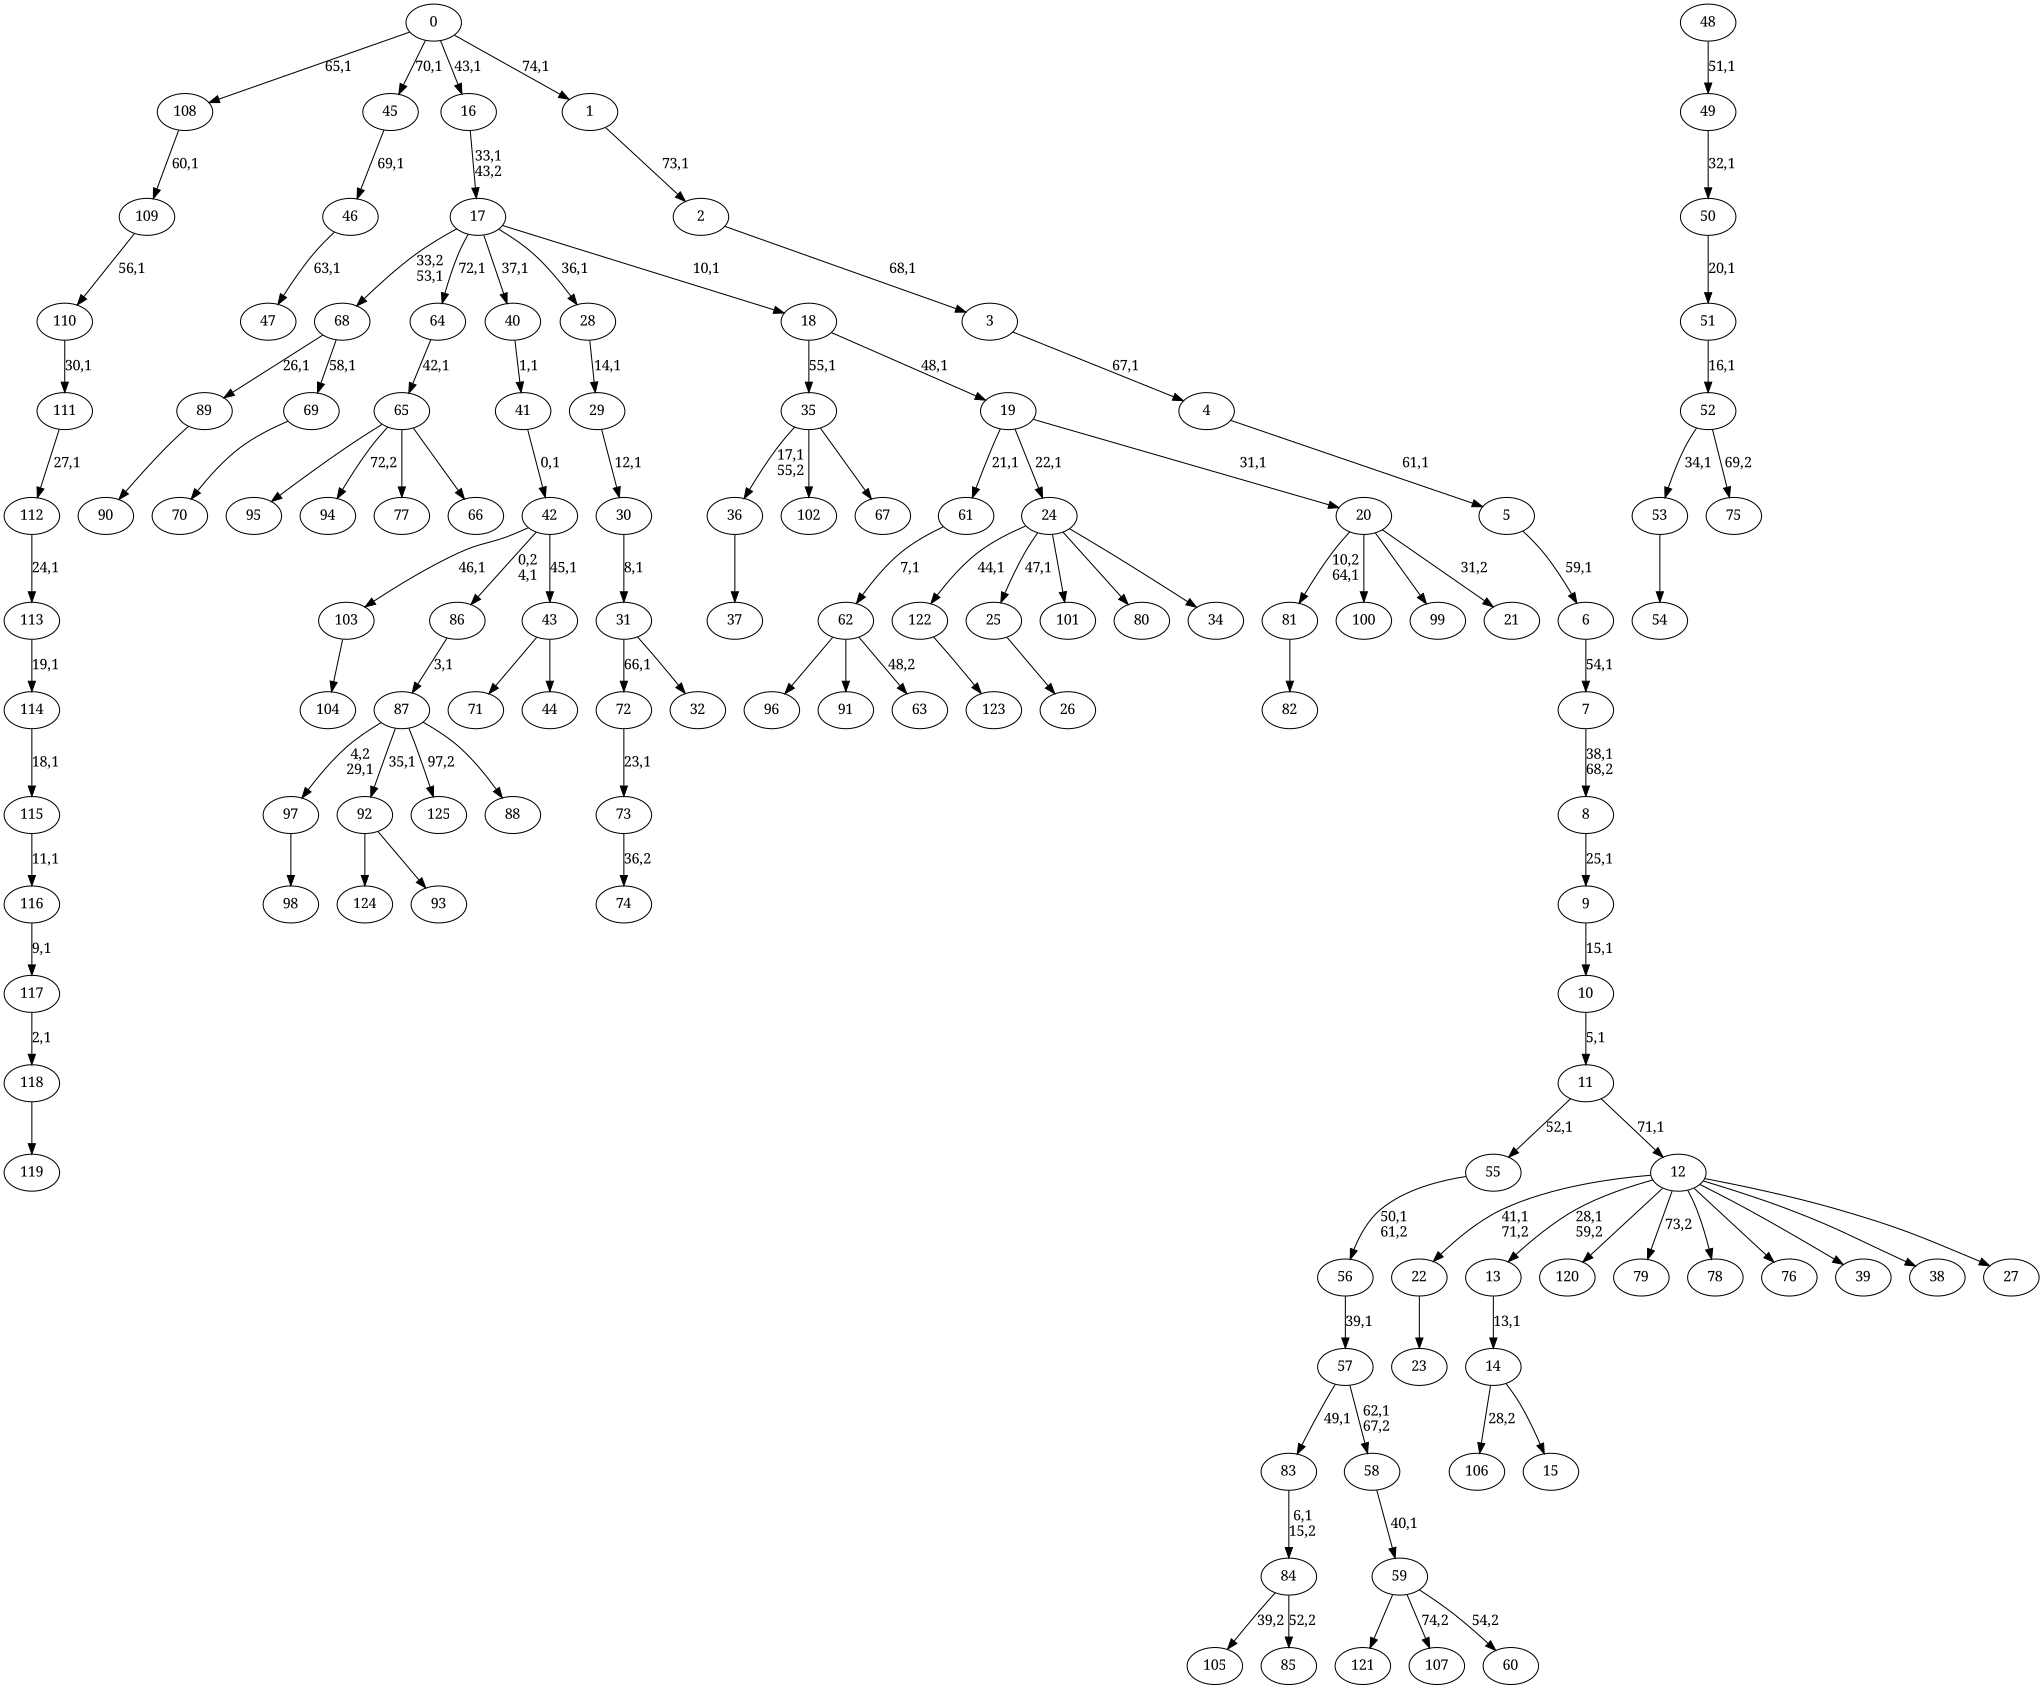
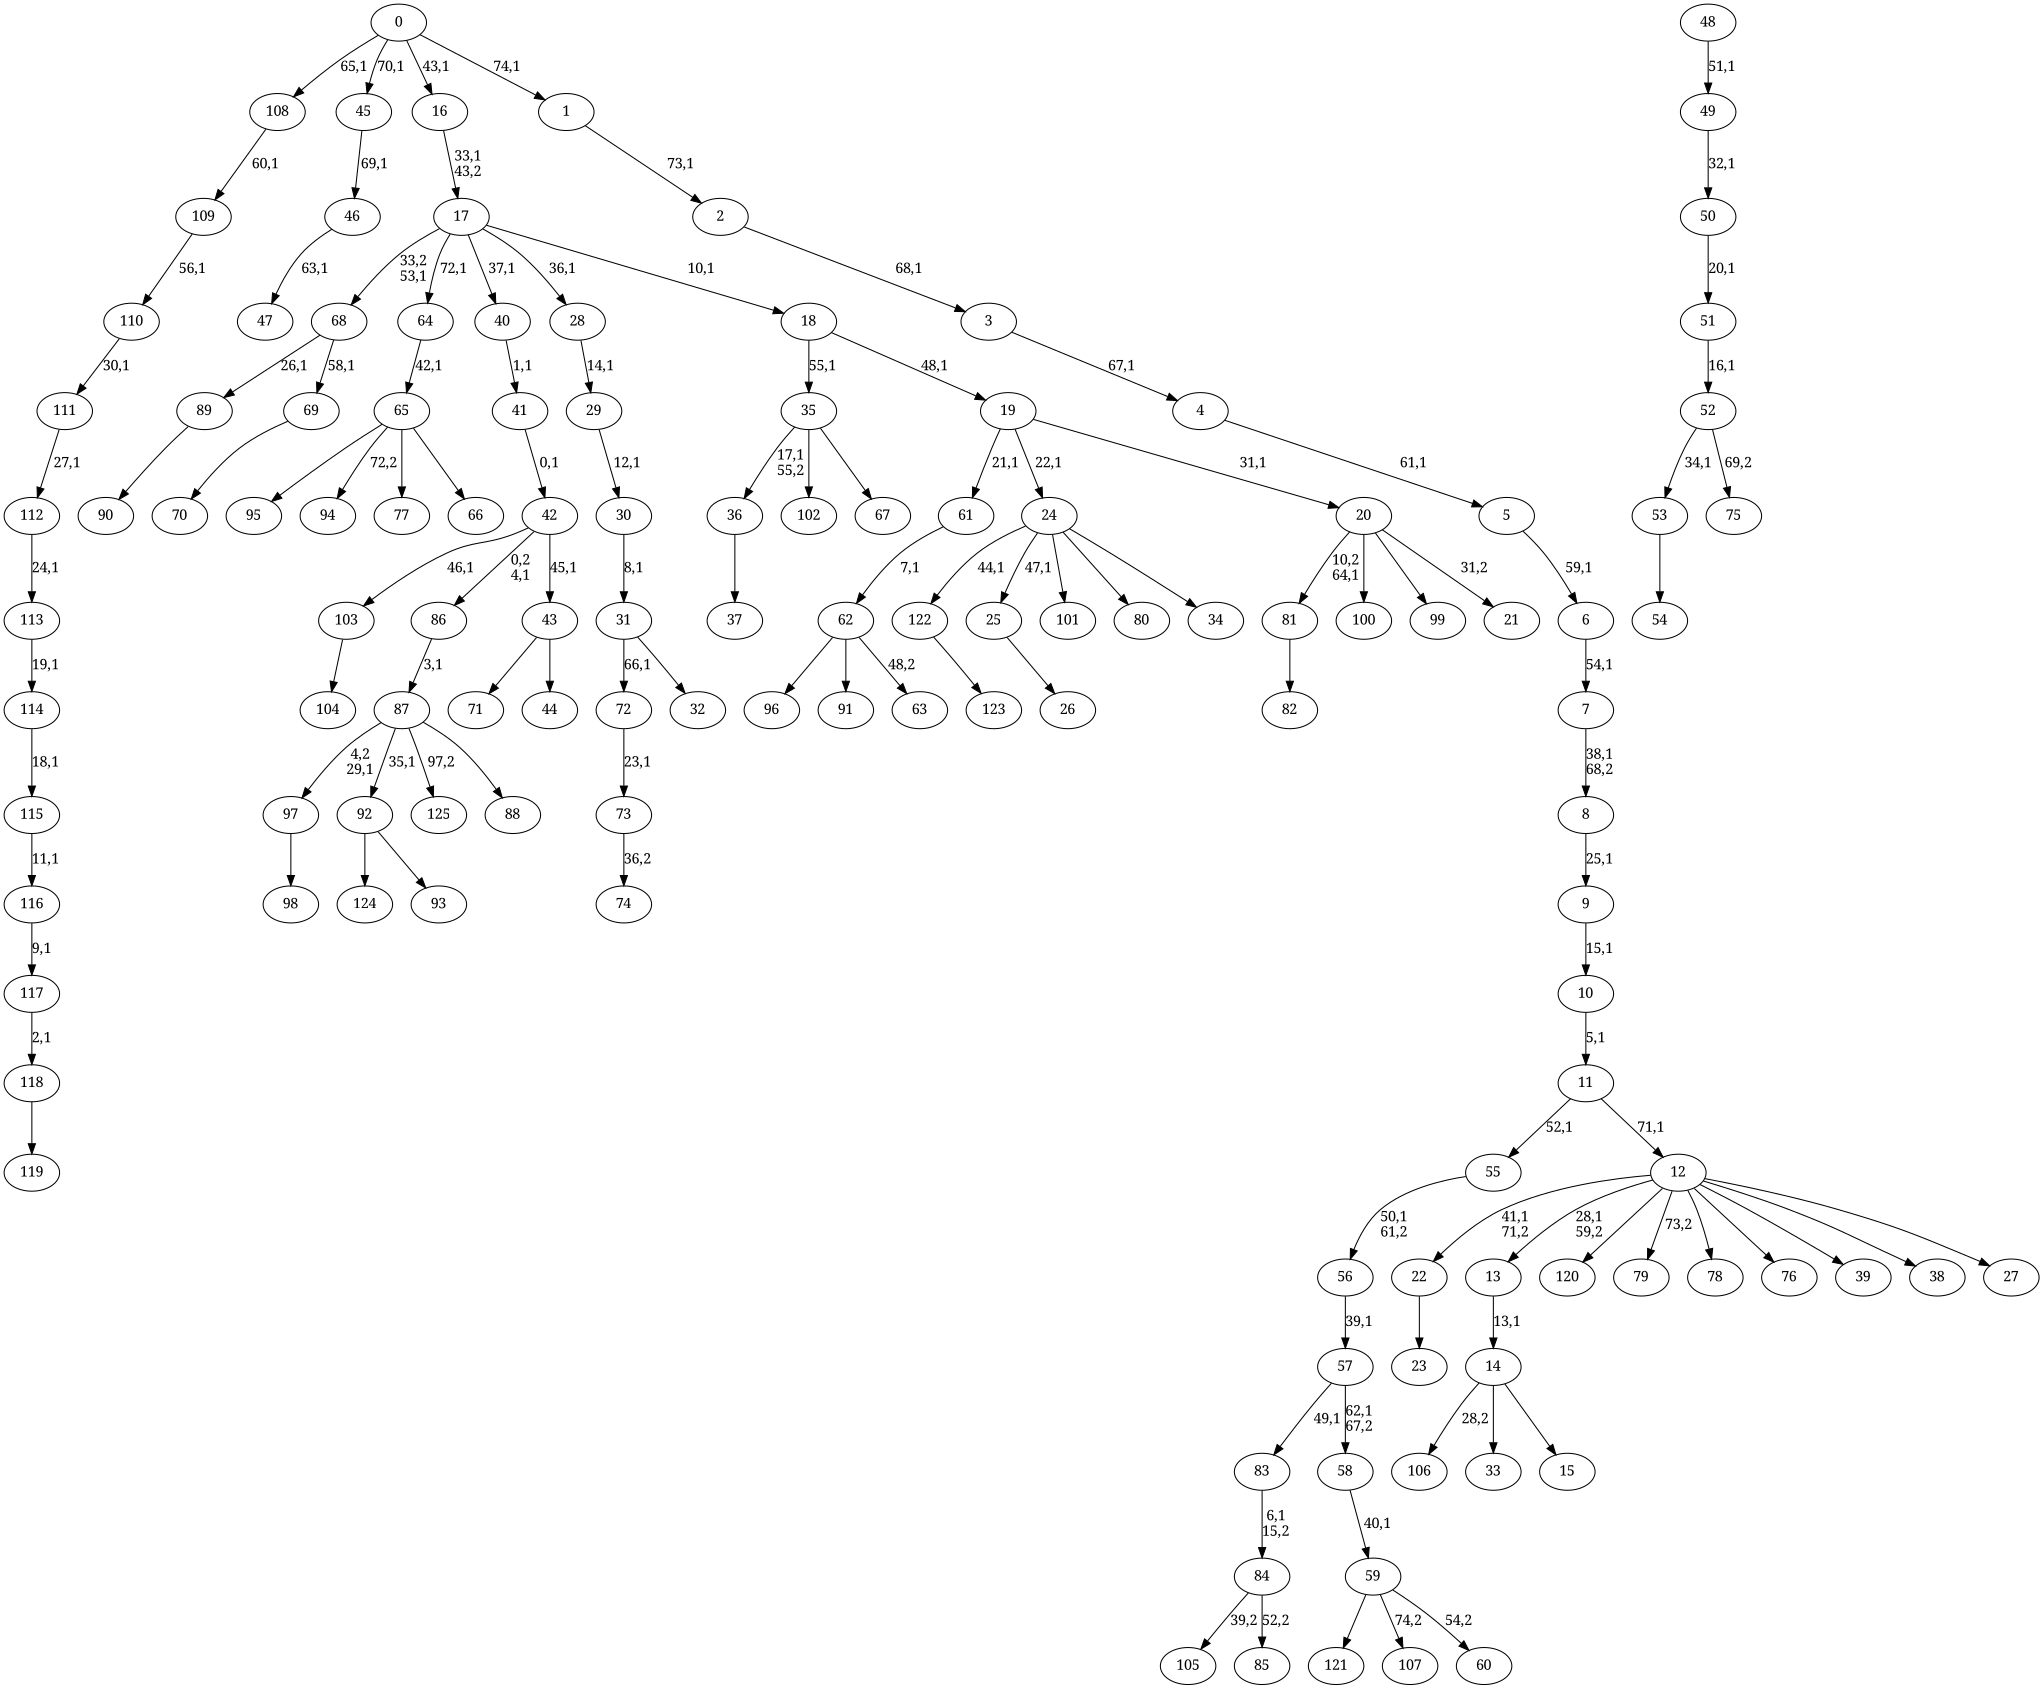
none -> (1493, 1472)
